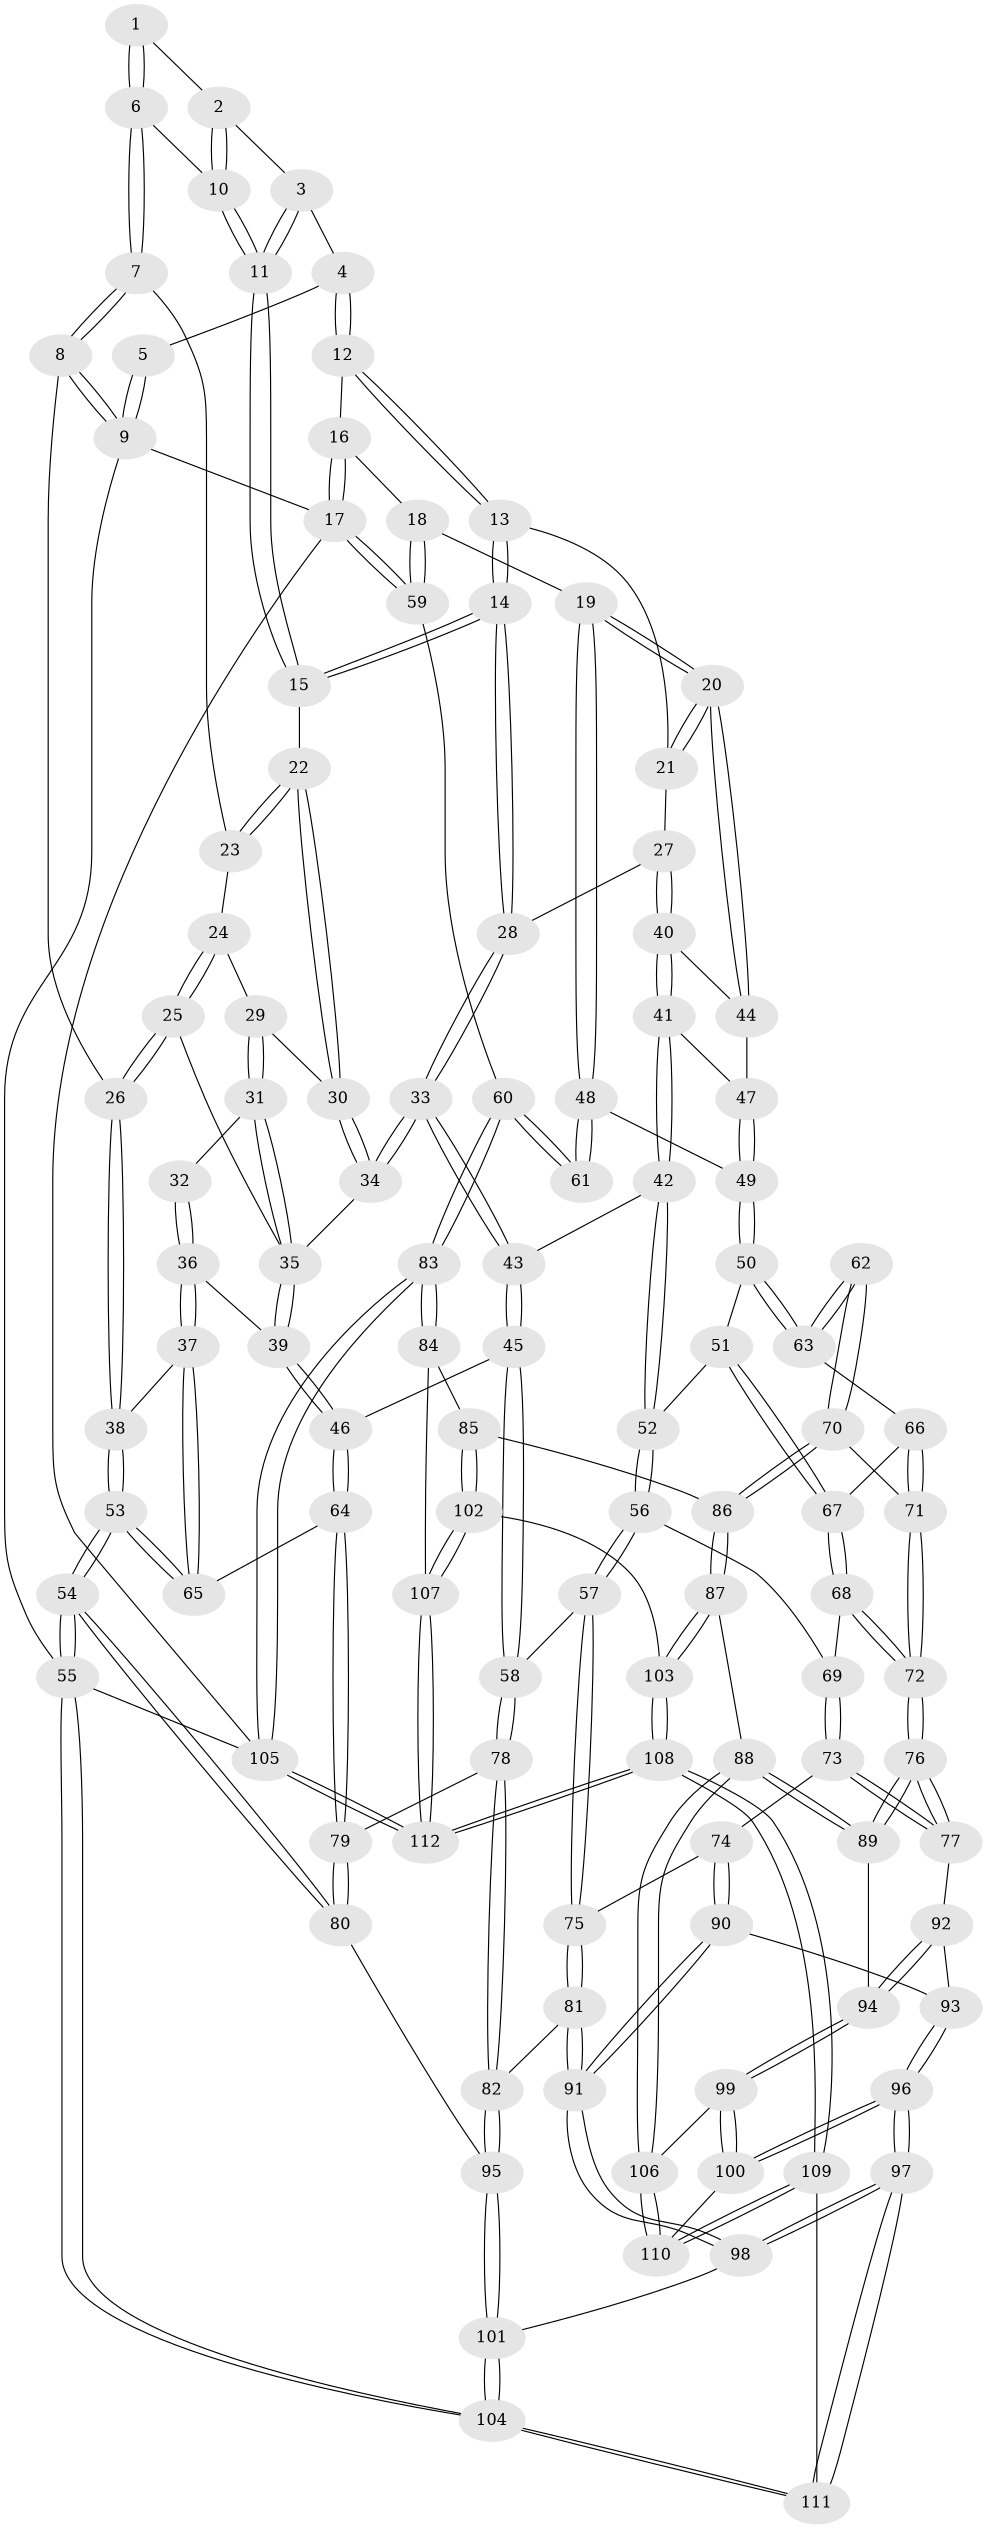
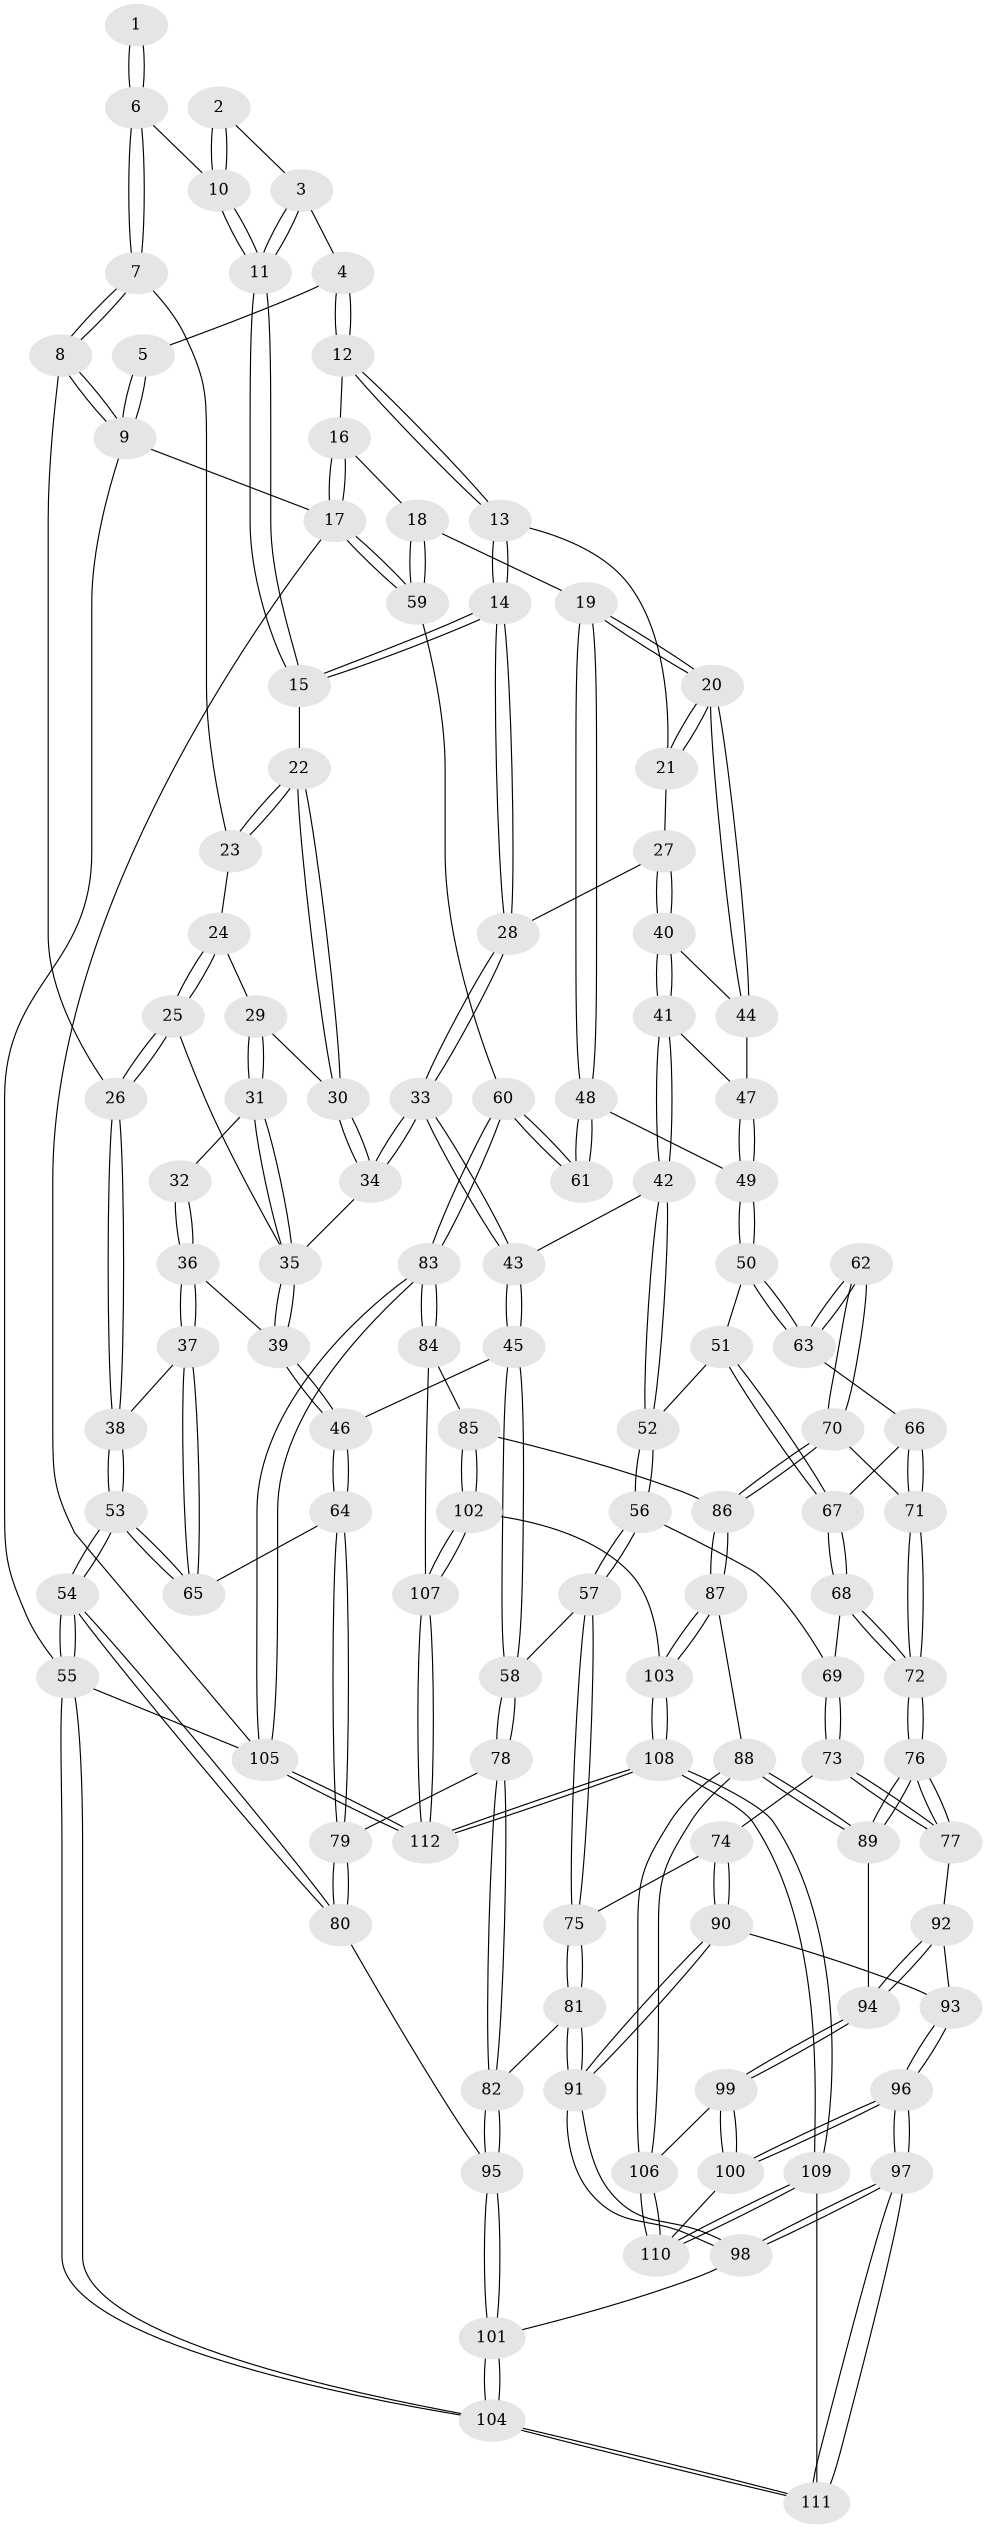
(178, 66) -> none
